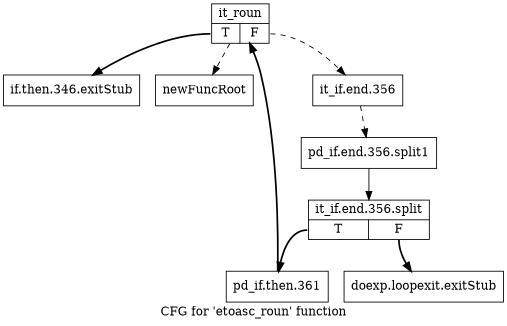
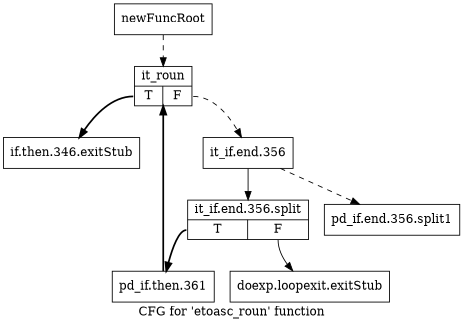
(223, 55) -> (163, 46)
(369, 180) -> (248, 180)
(401, 252) -> (281, 253)
